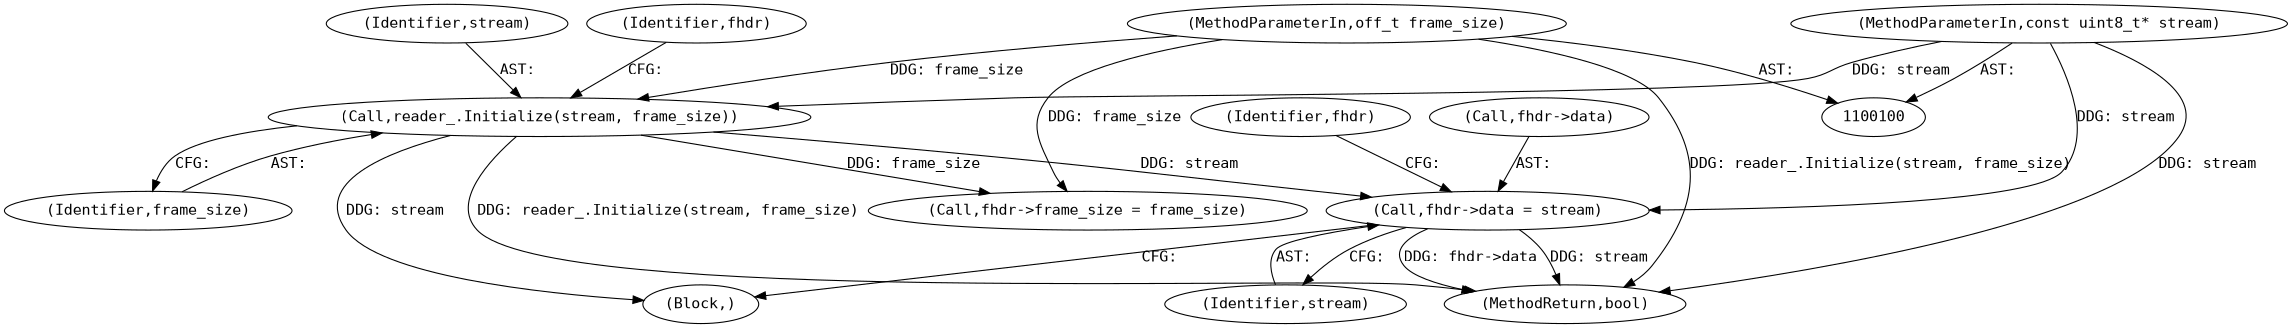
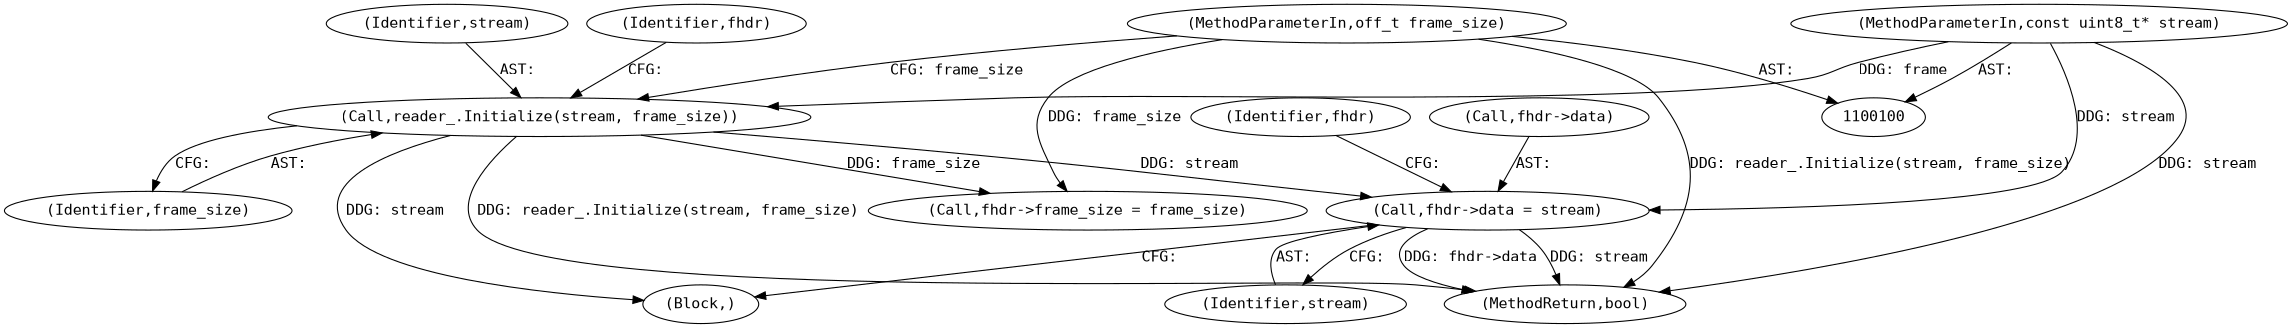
(957, 70) -> (957, 70)
(1901, 70) -> (1903, 70)
